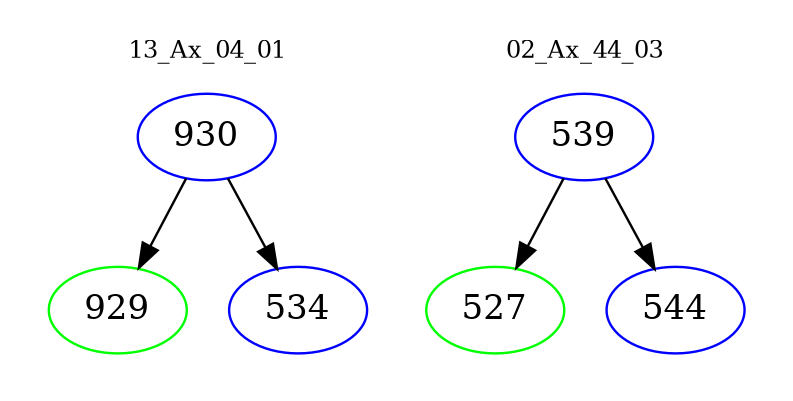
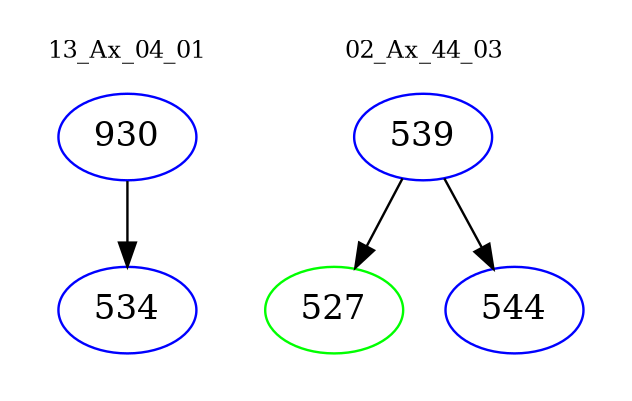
(118, 310) -> none
